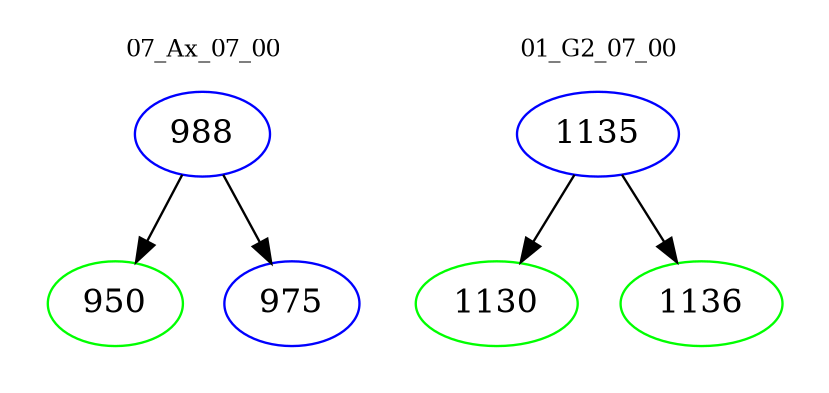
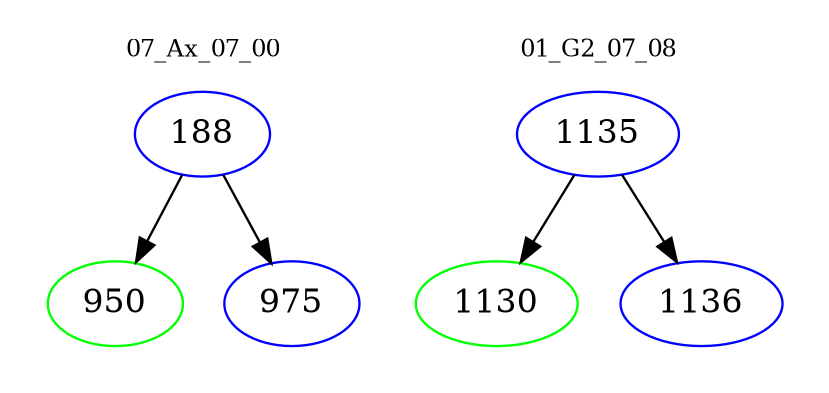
(599, 51) -> (599, 51)
(202, 134) -> (202, 134)
(702, 304) -> (702, 304)
